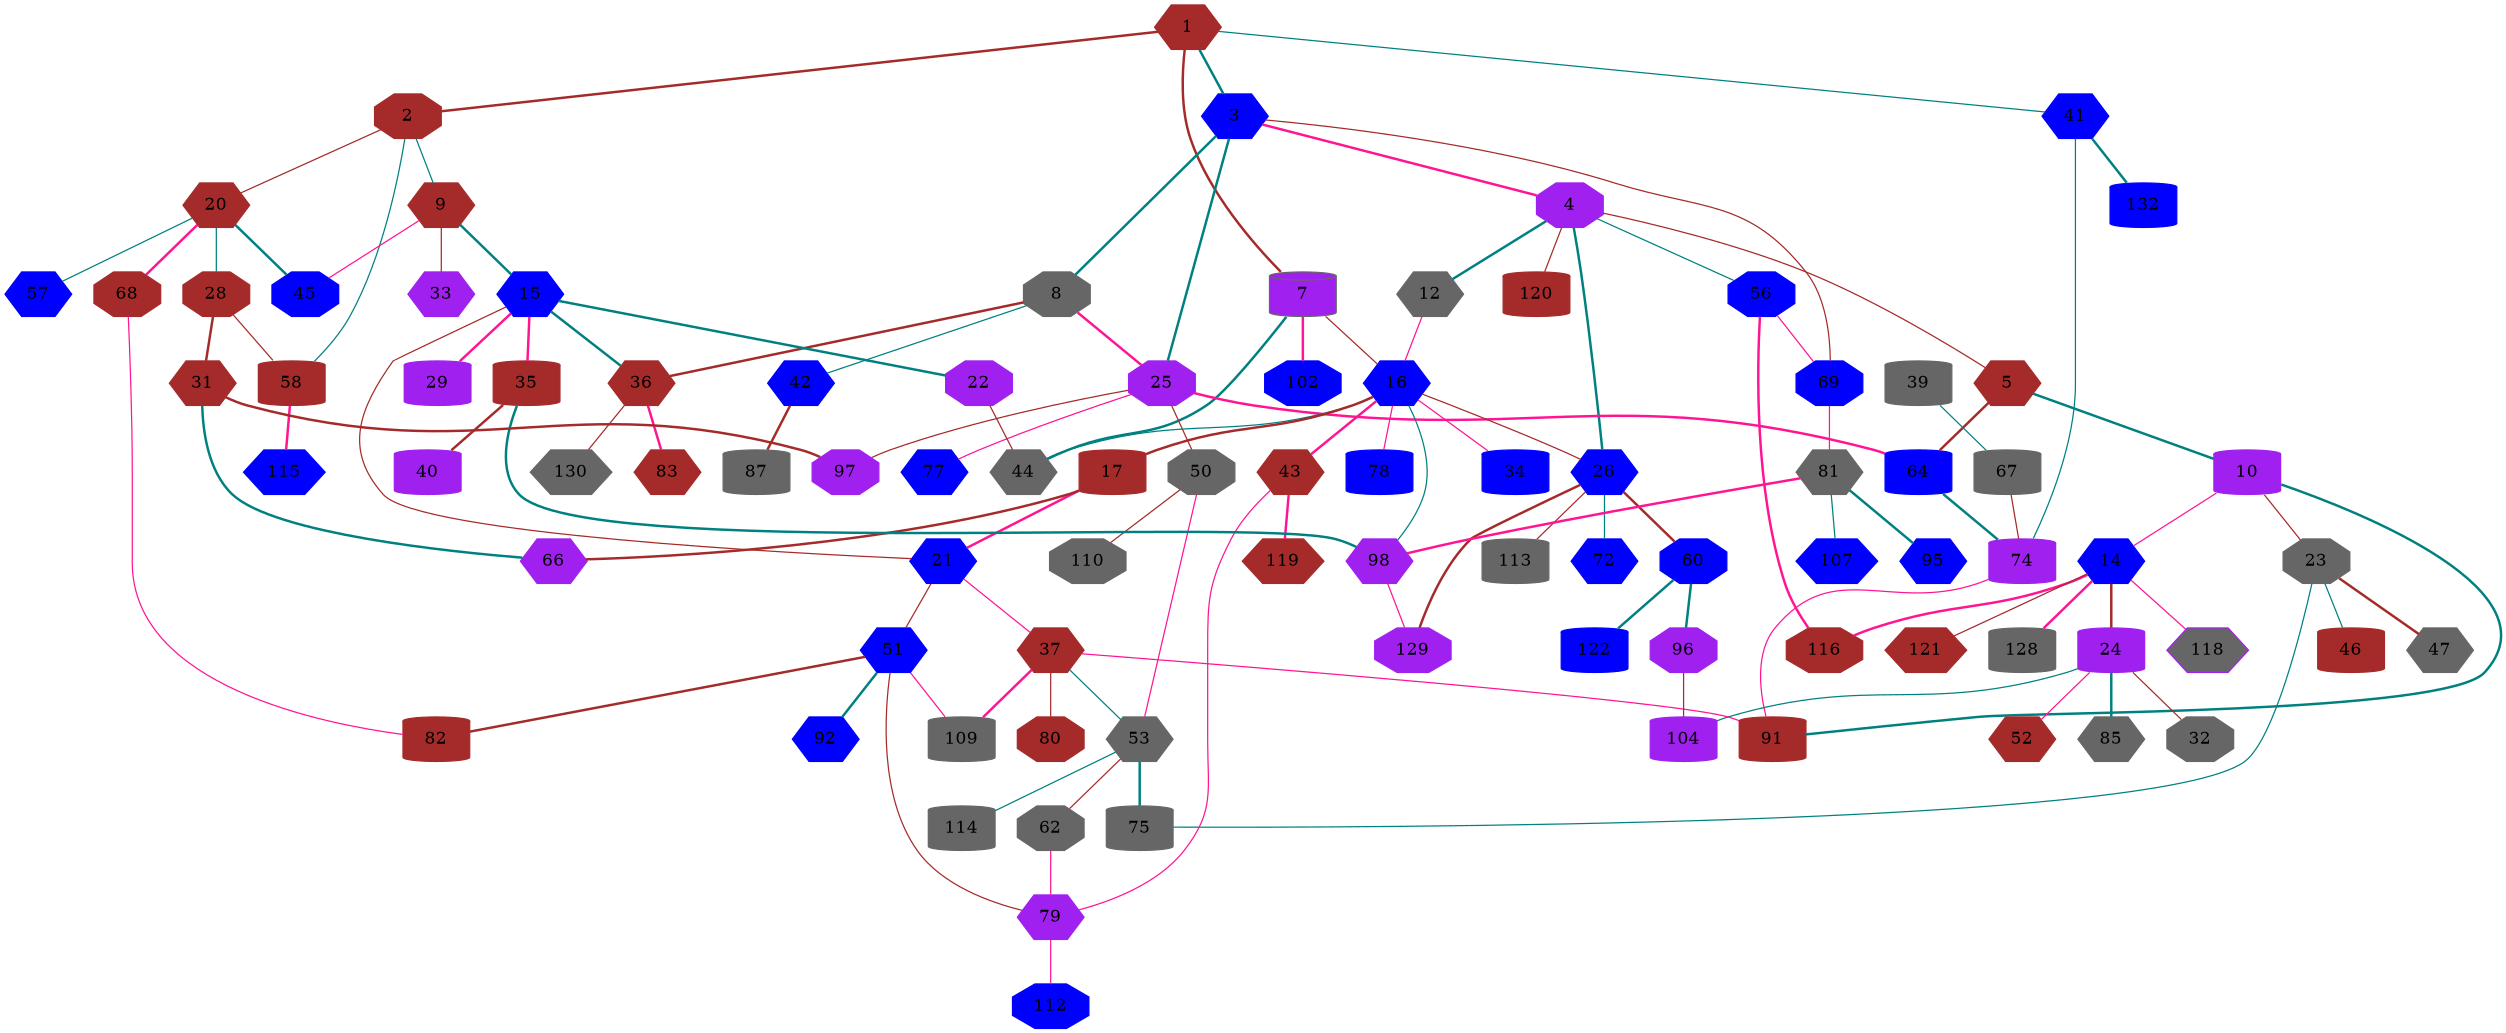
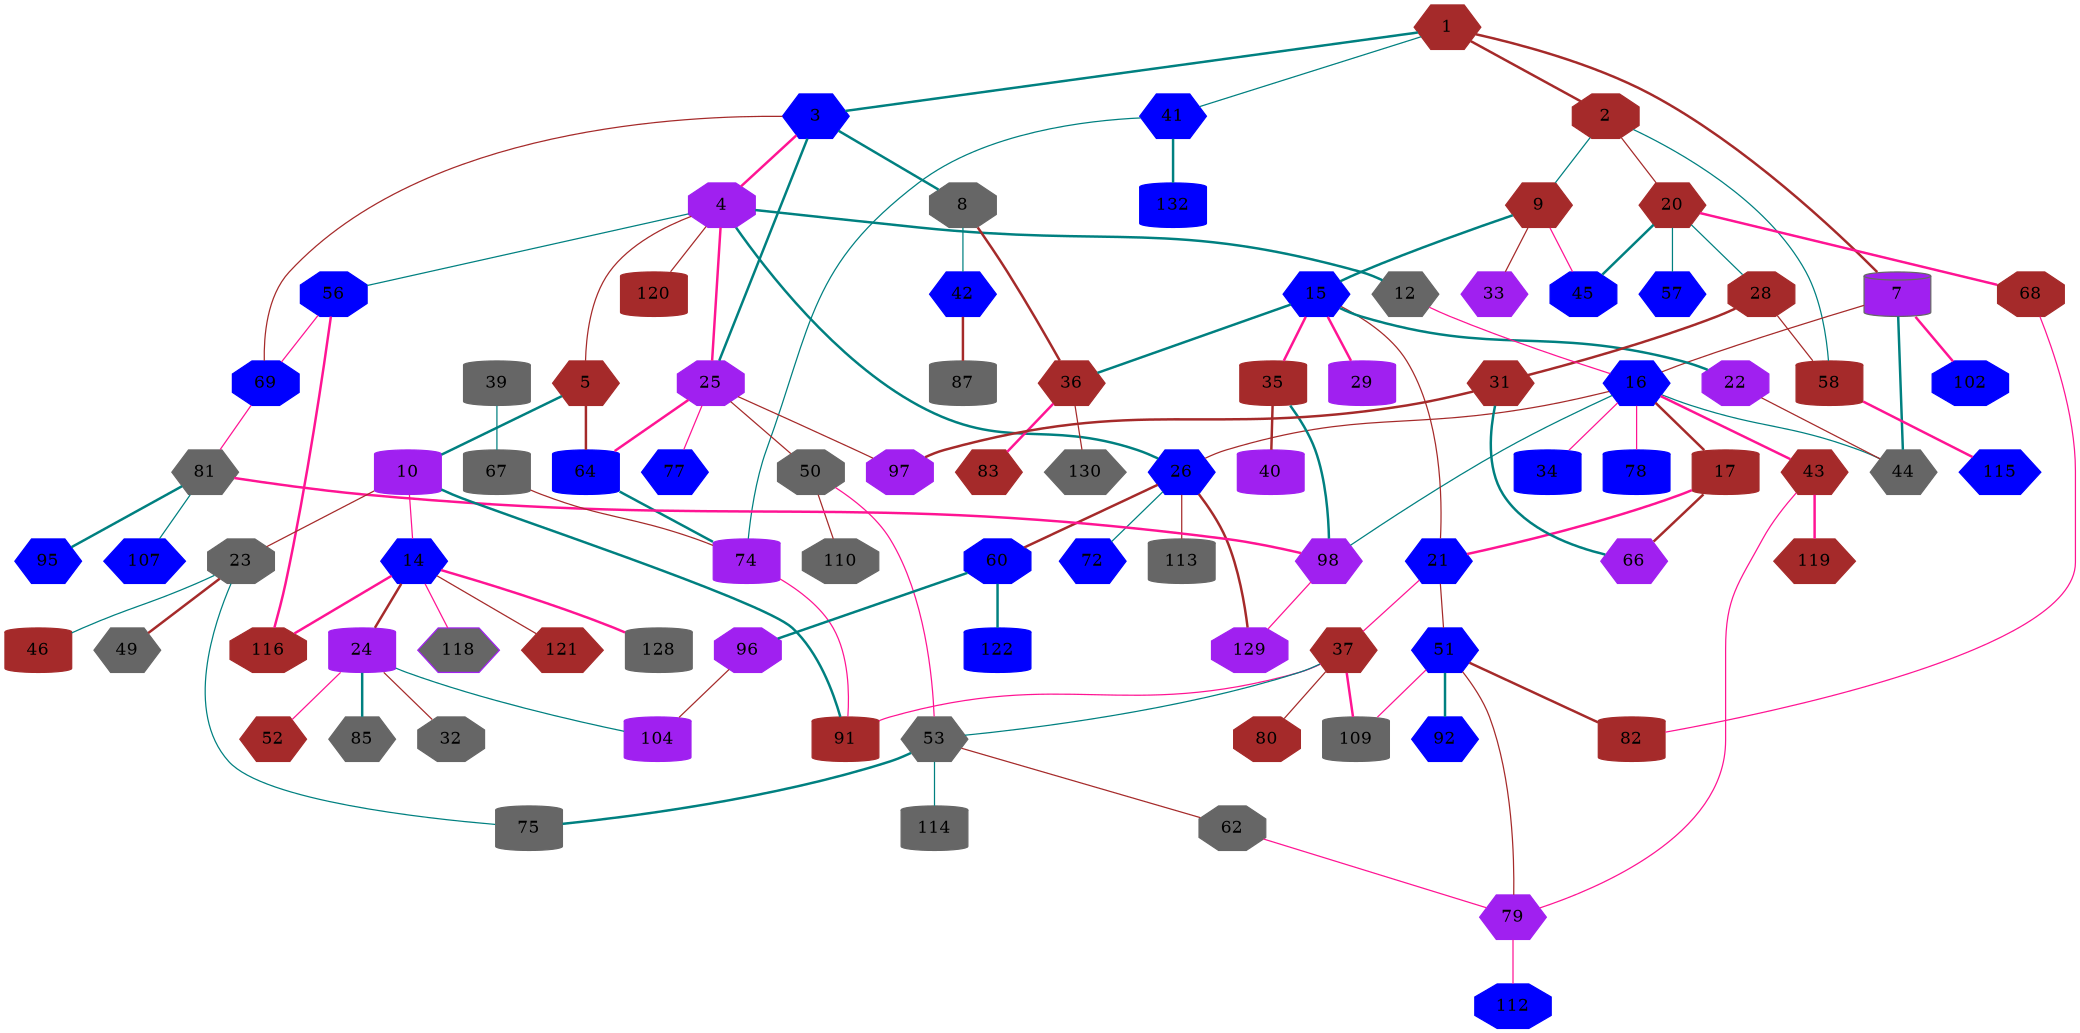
(1110, 339) -> (716, 294)
(2440, 650) -> (127, 650)
